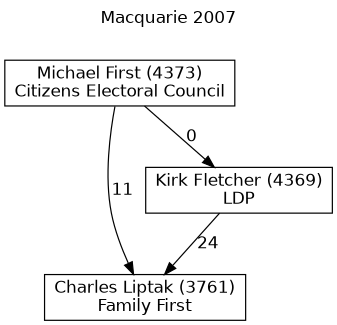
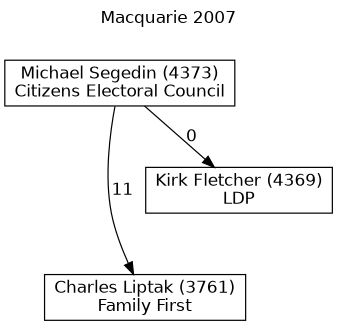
(120, 83) -> (120, 83)
(196, 239) -> none
